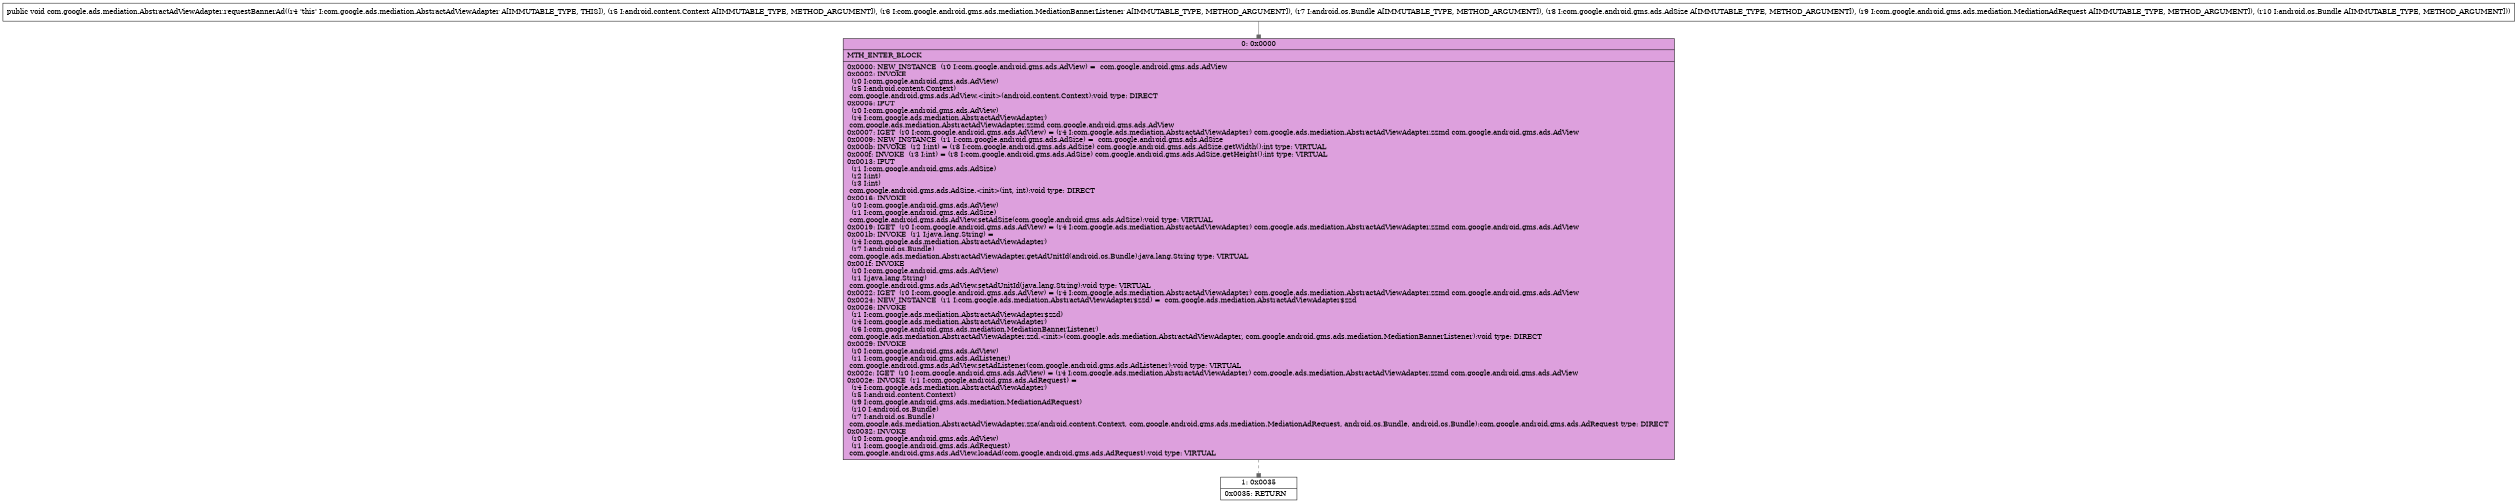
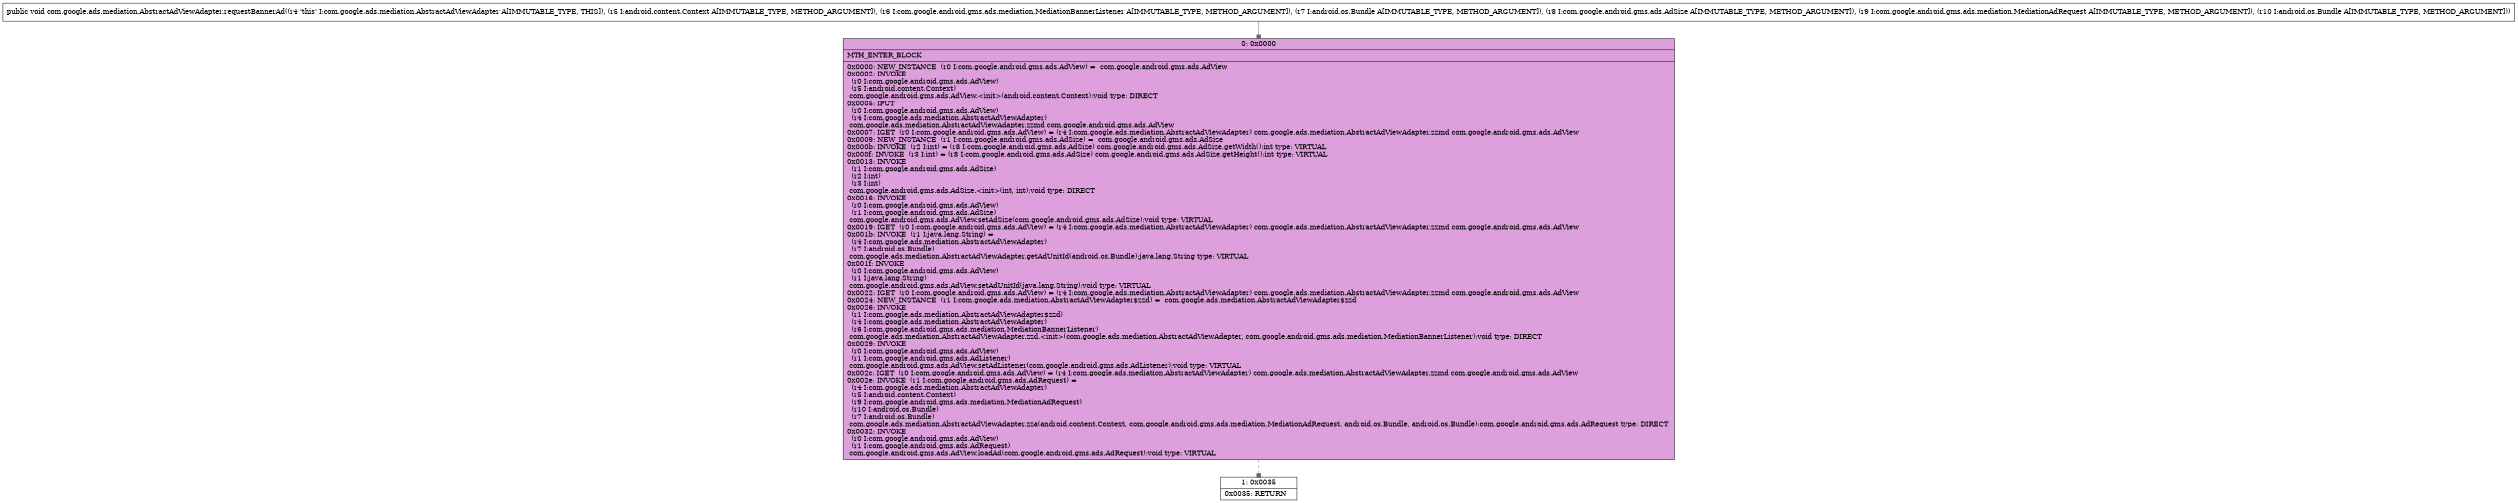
(873, 162) -> (879, 162)
